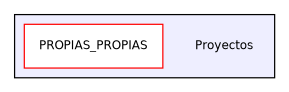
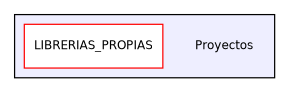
(94, 46) -> (94, 46)
